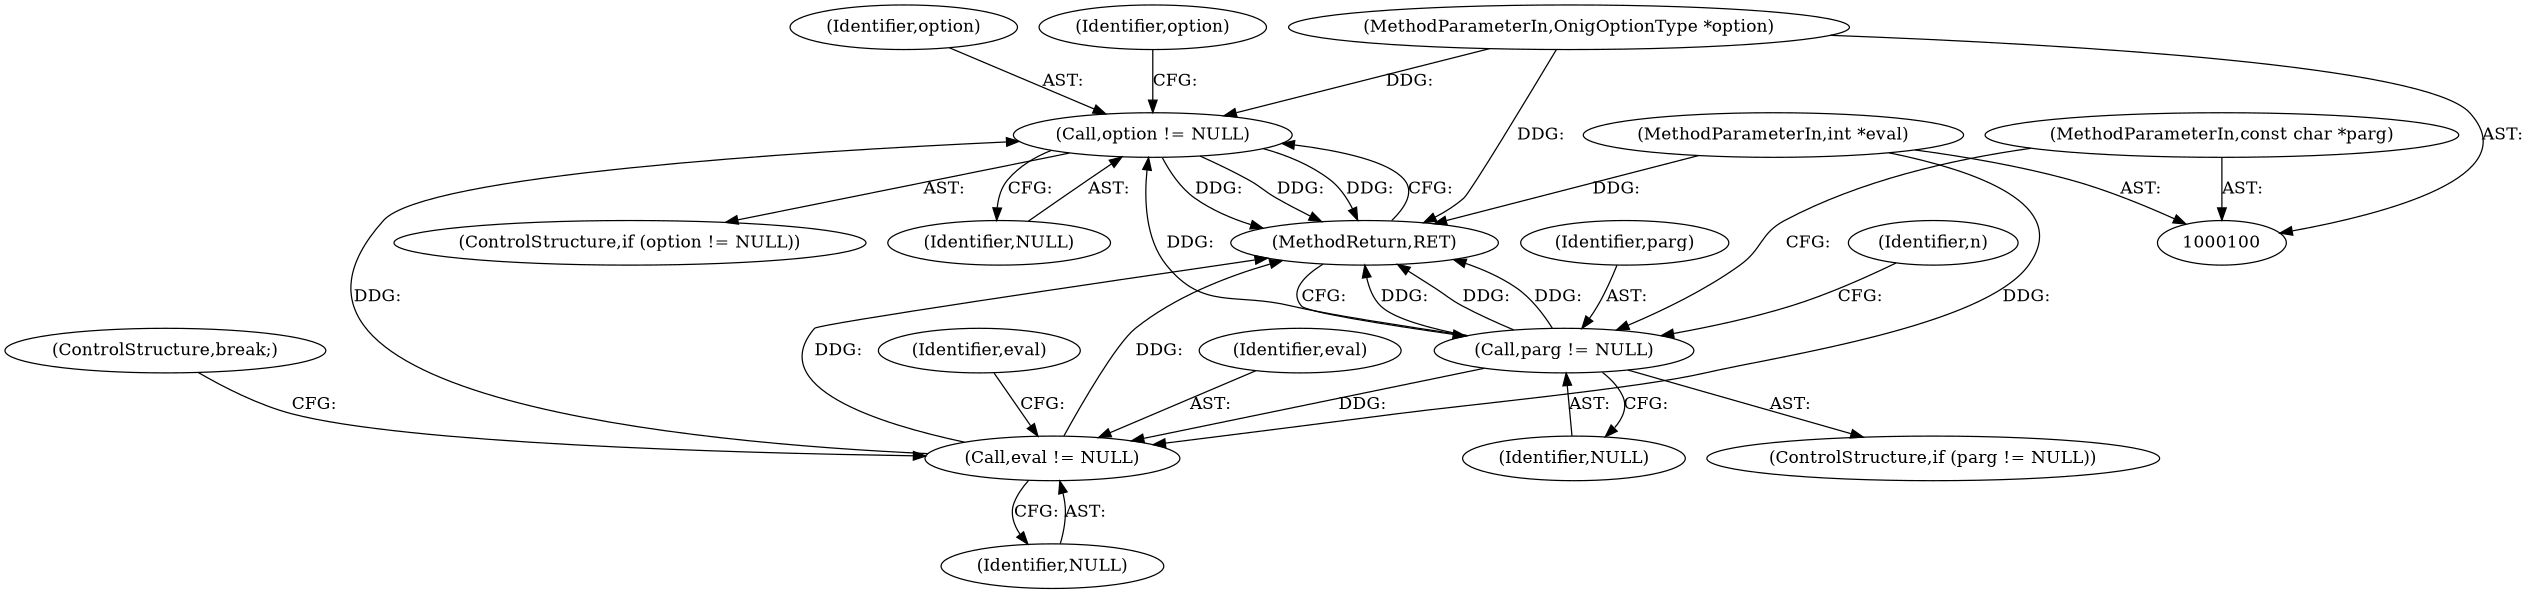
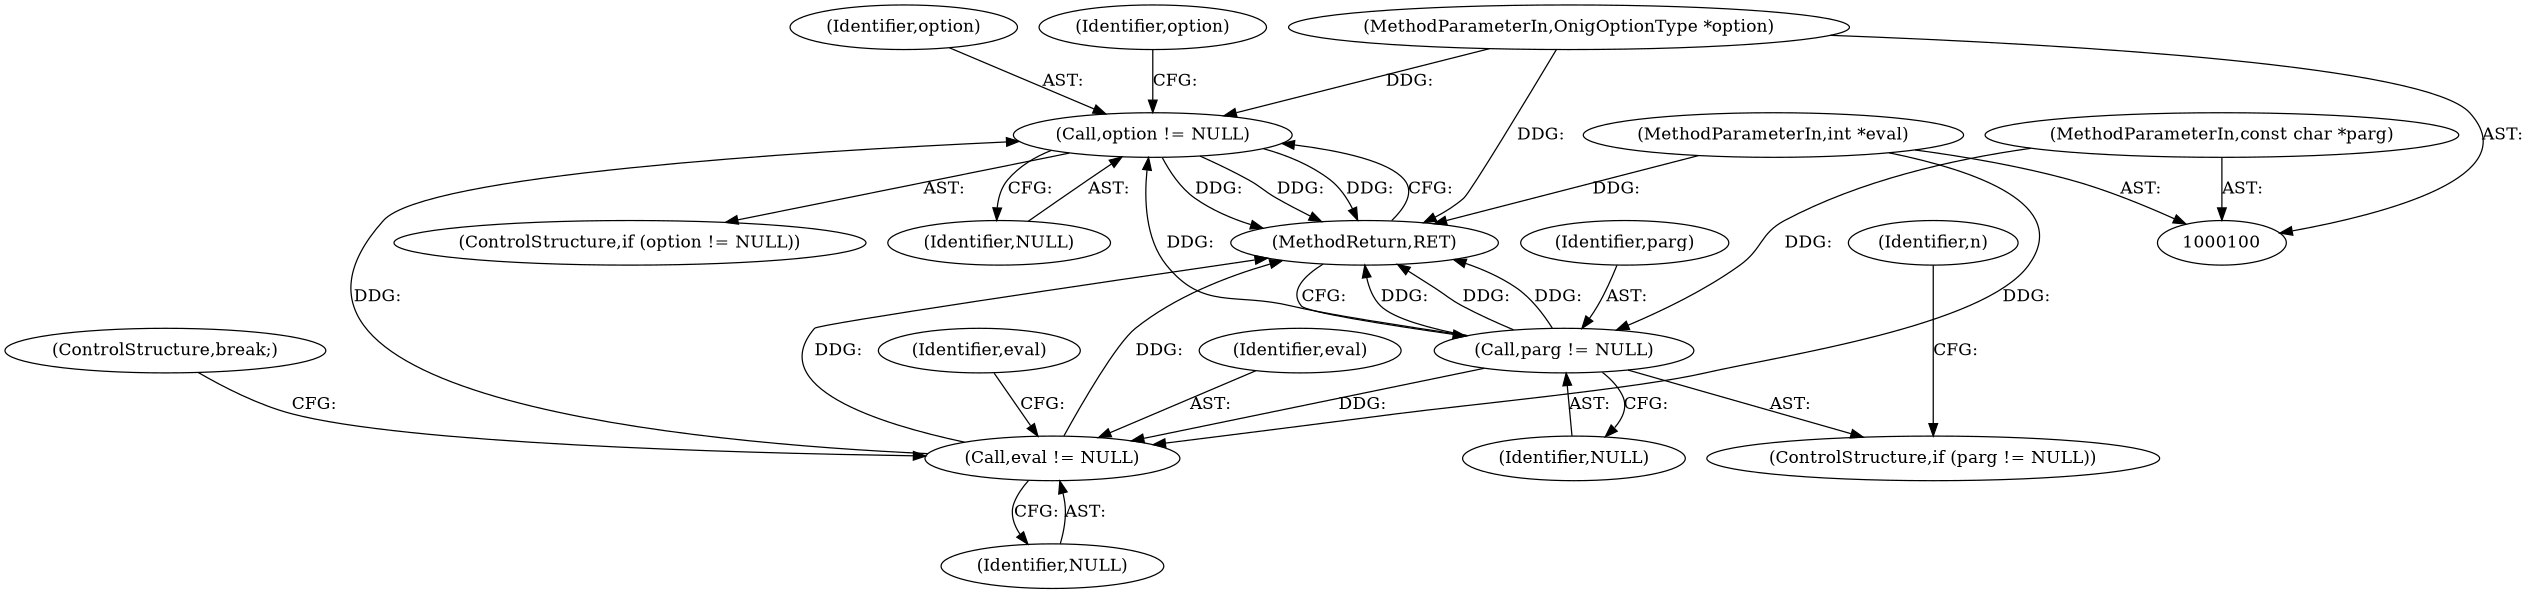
(1811, 243) -> (1811, 243)
(1788, 307) -> (1933, 344)
